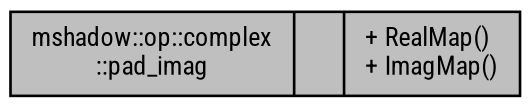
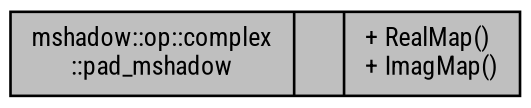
(152, 67) -> (152, 67)
